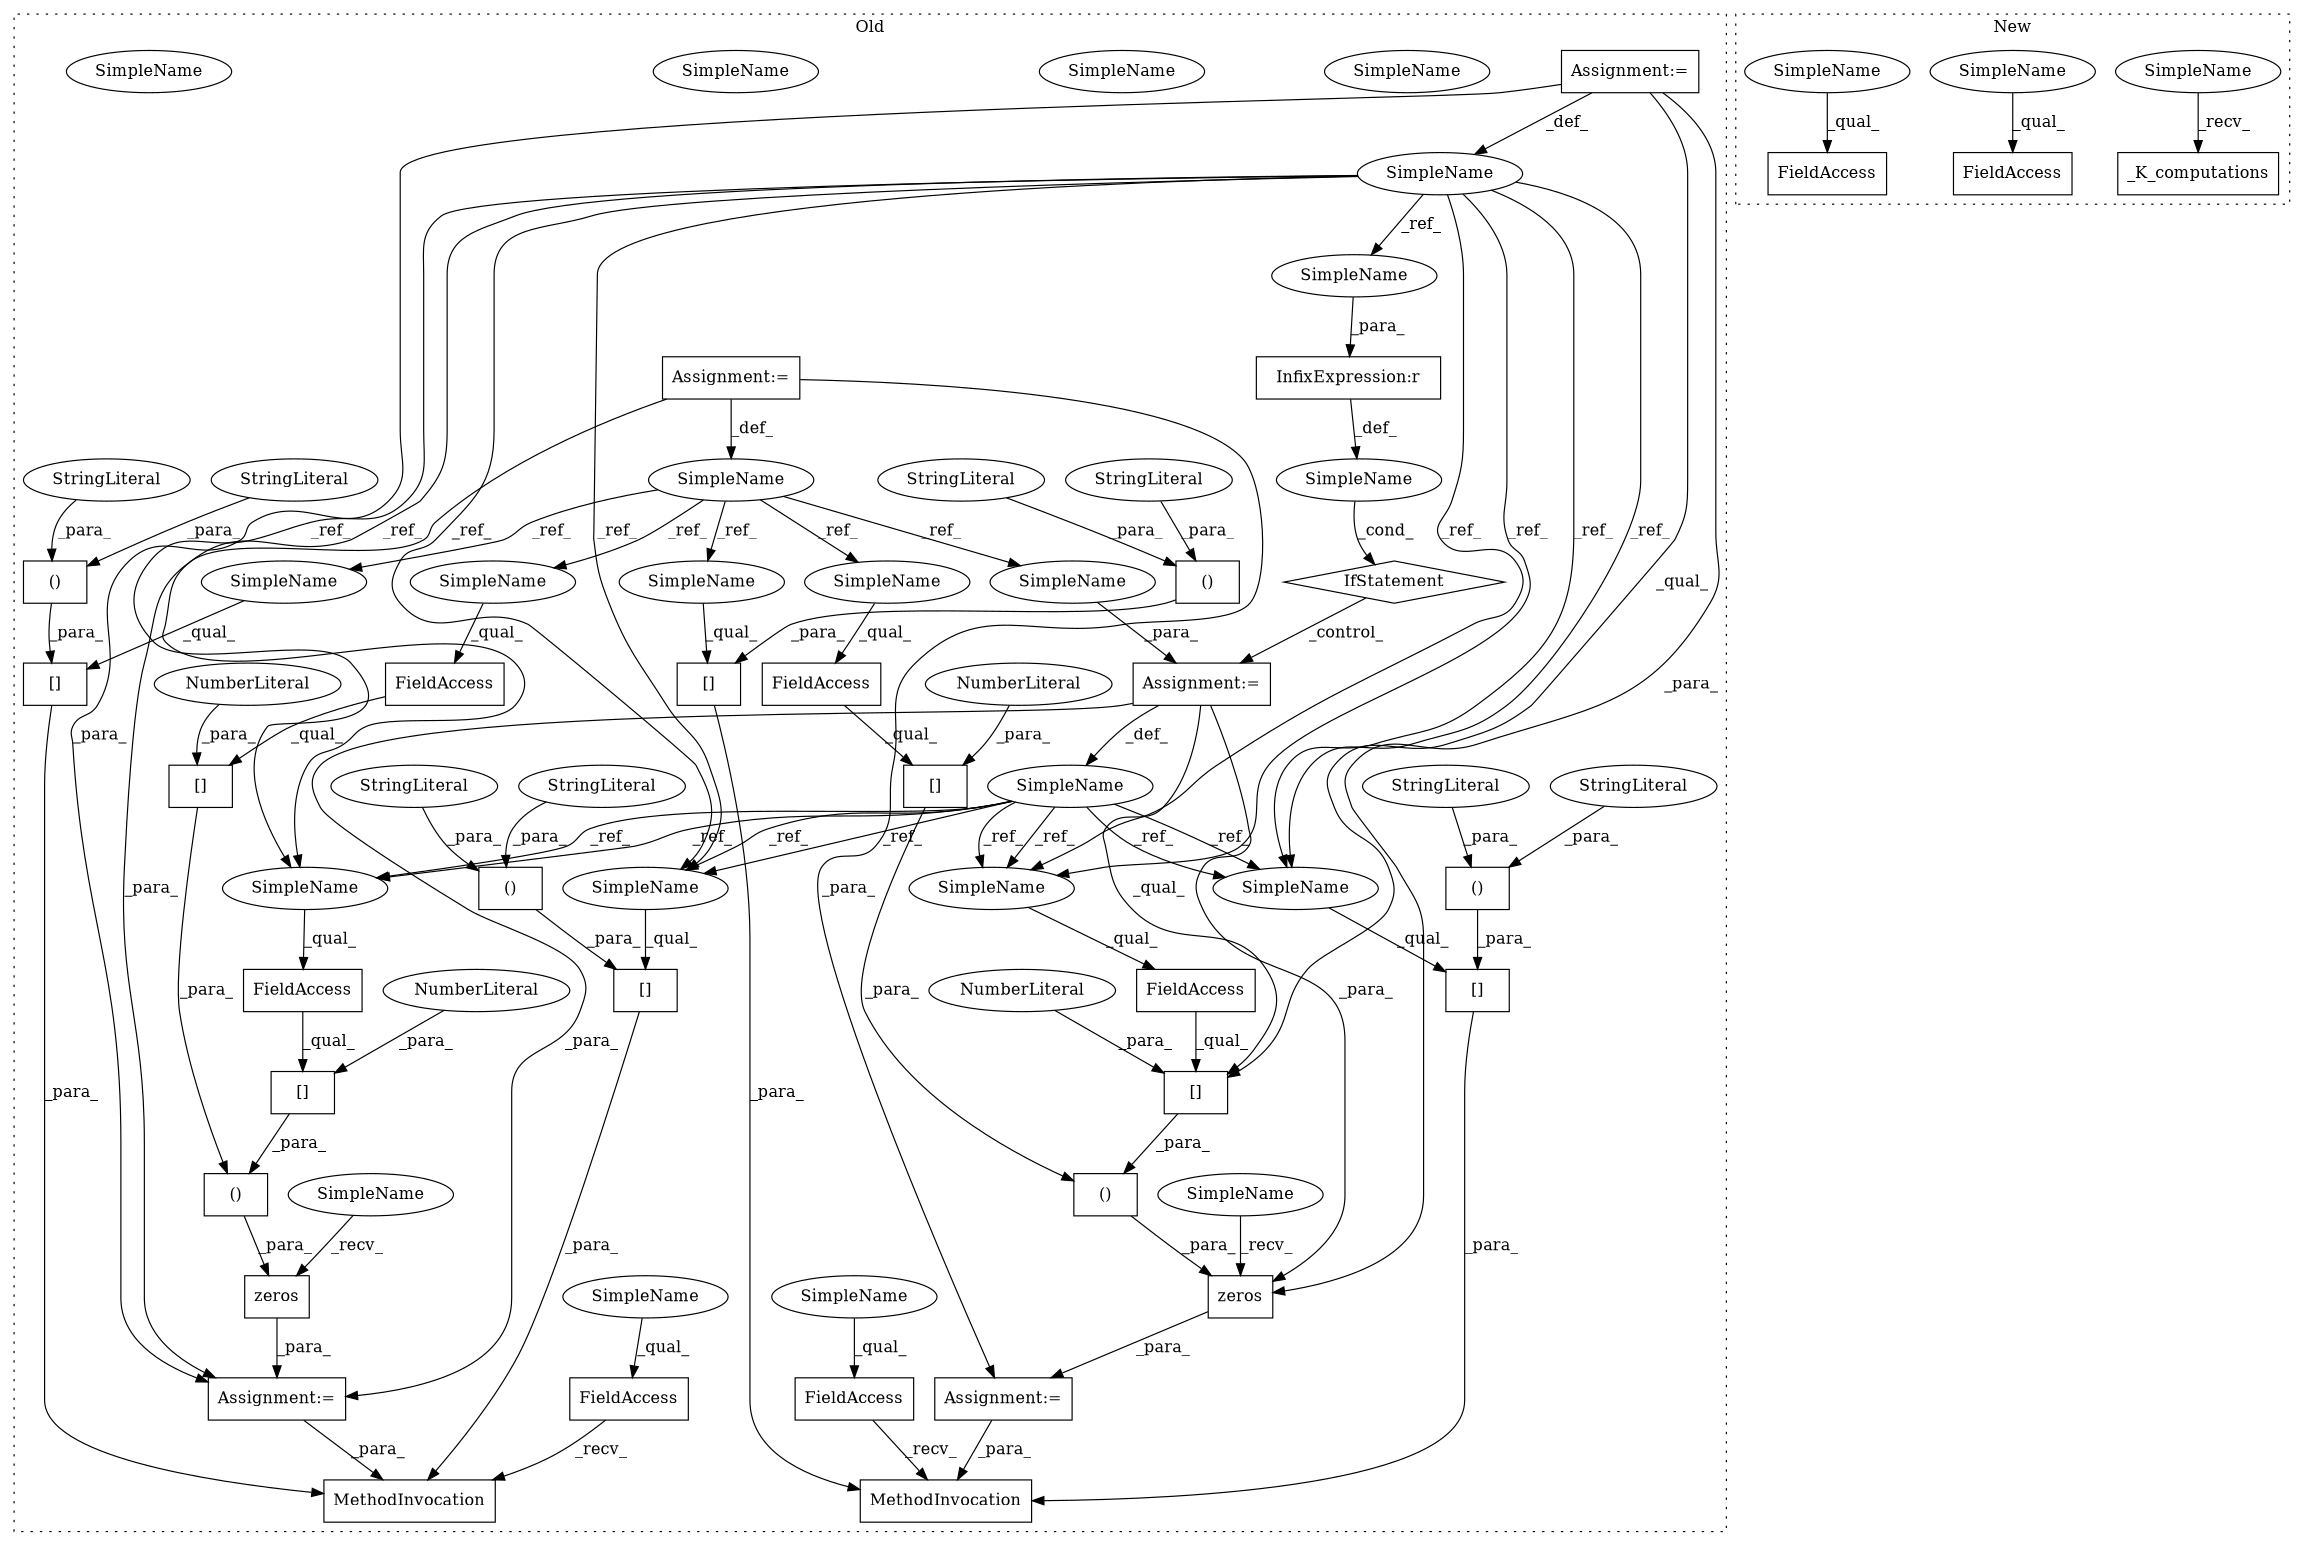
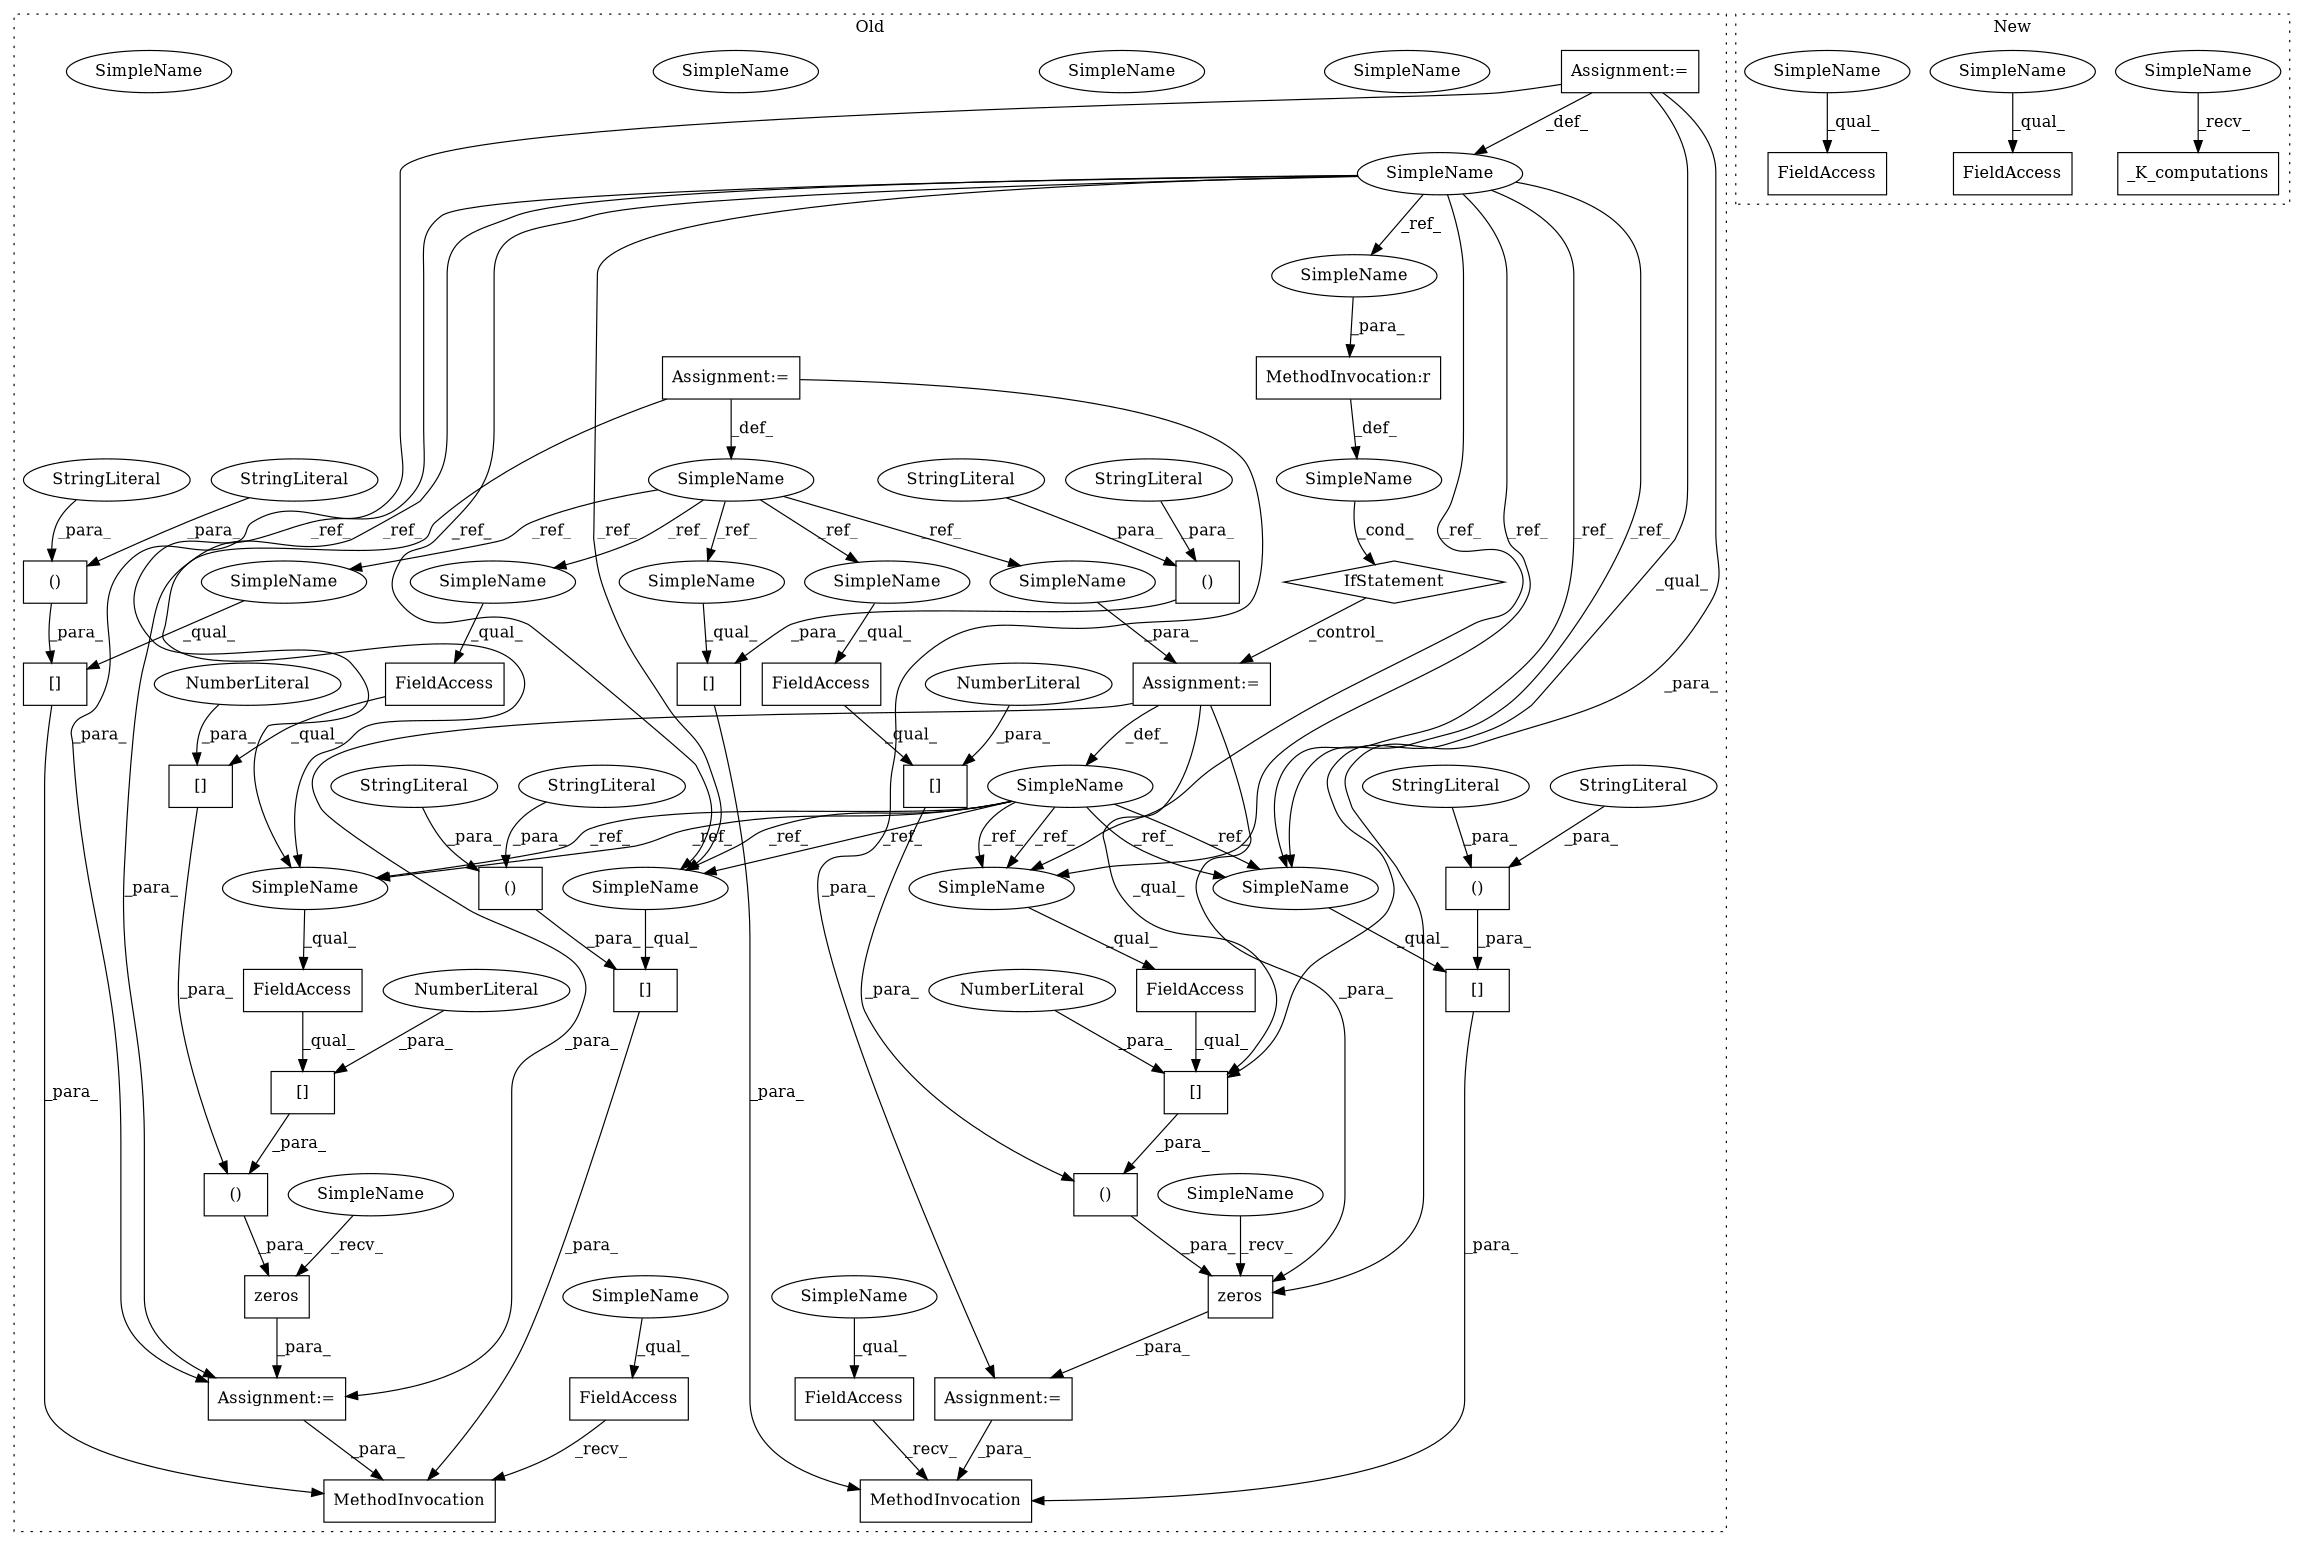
(1348, 378) -> (1348, 378)
